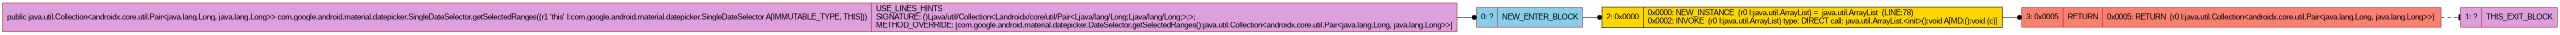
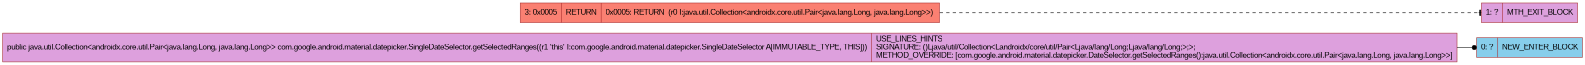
(1802, 17) -> none
(2520, 17) -> (1540, 12)
